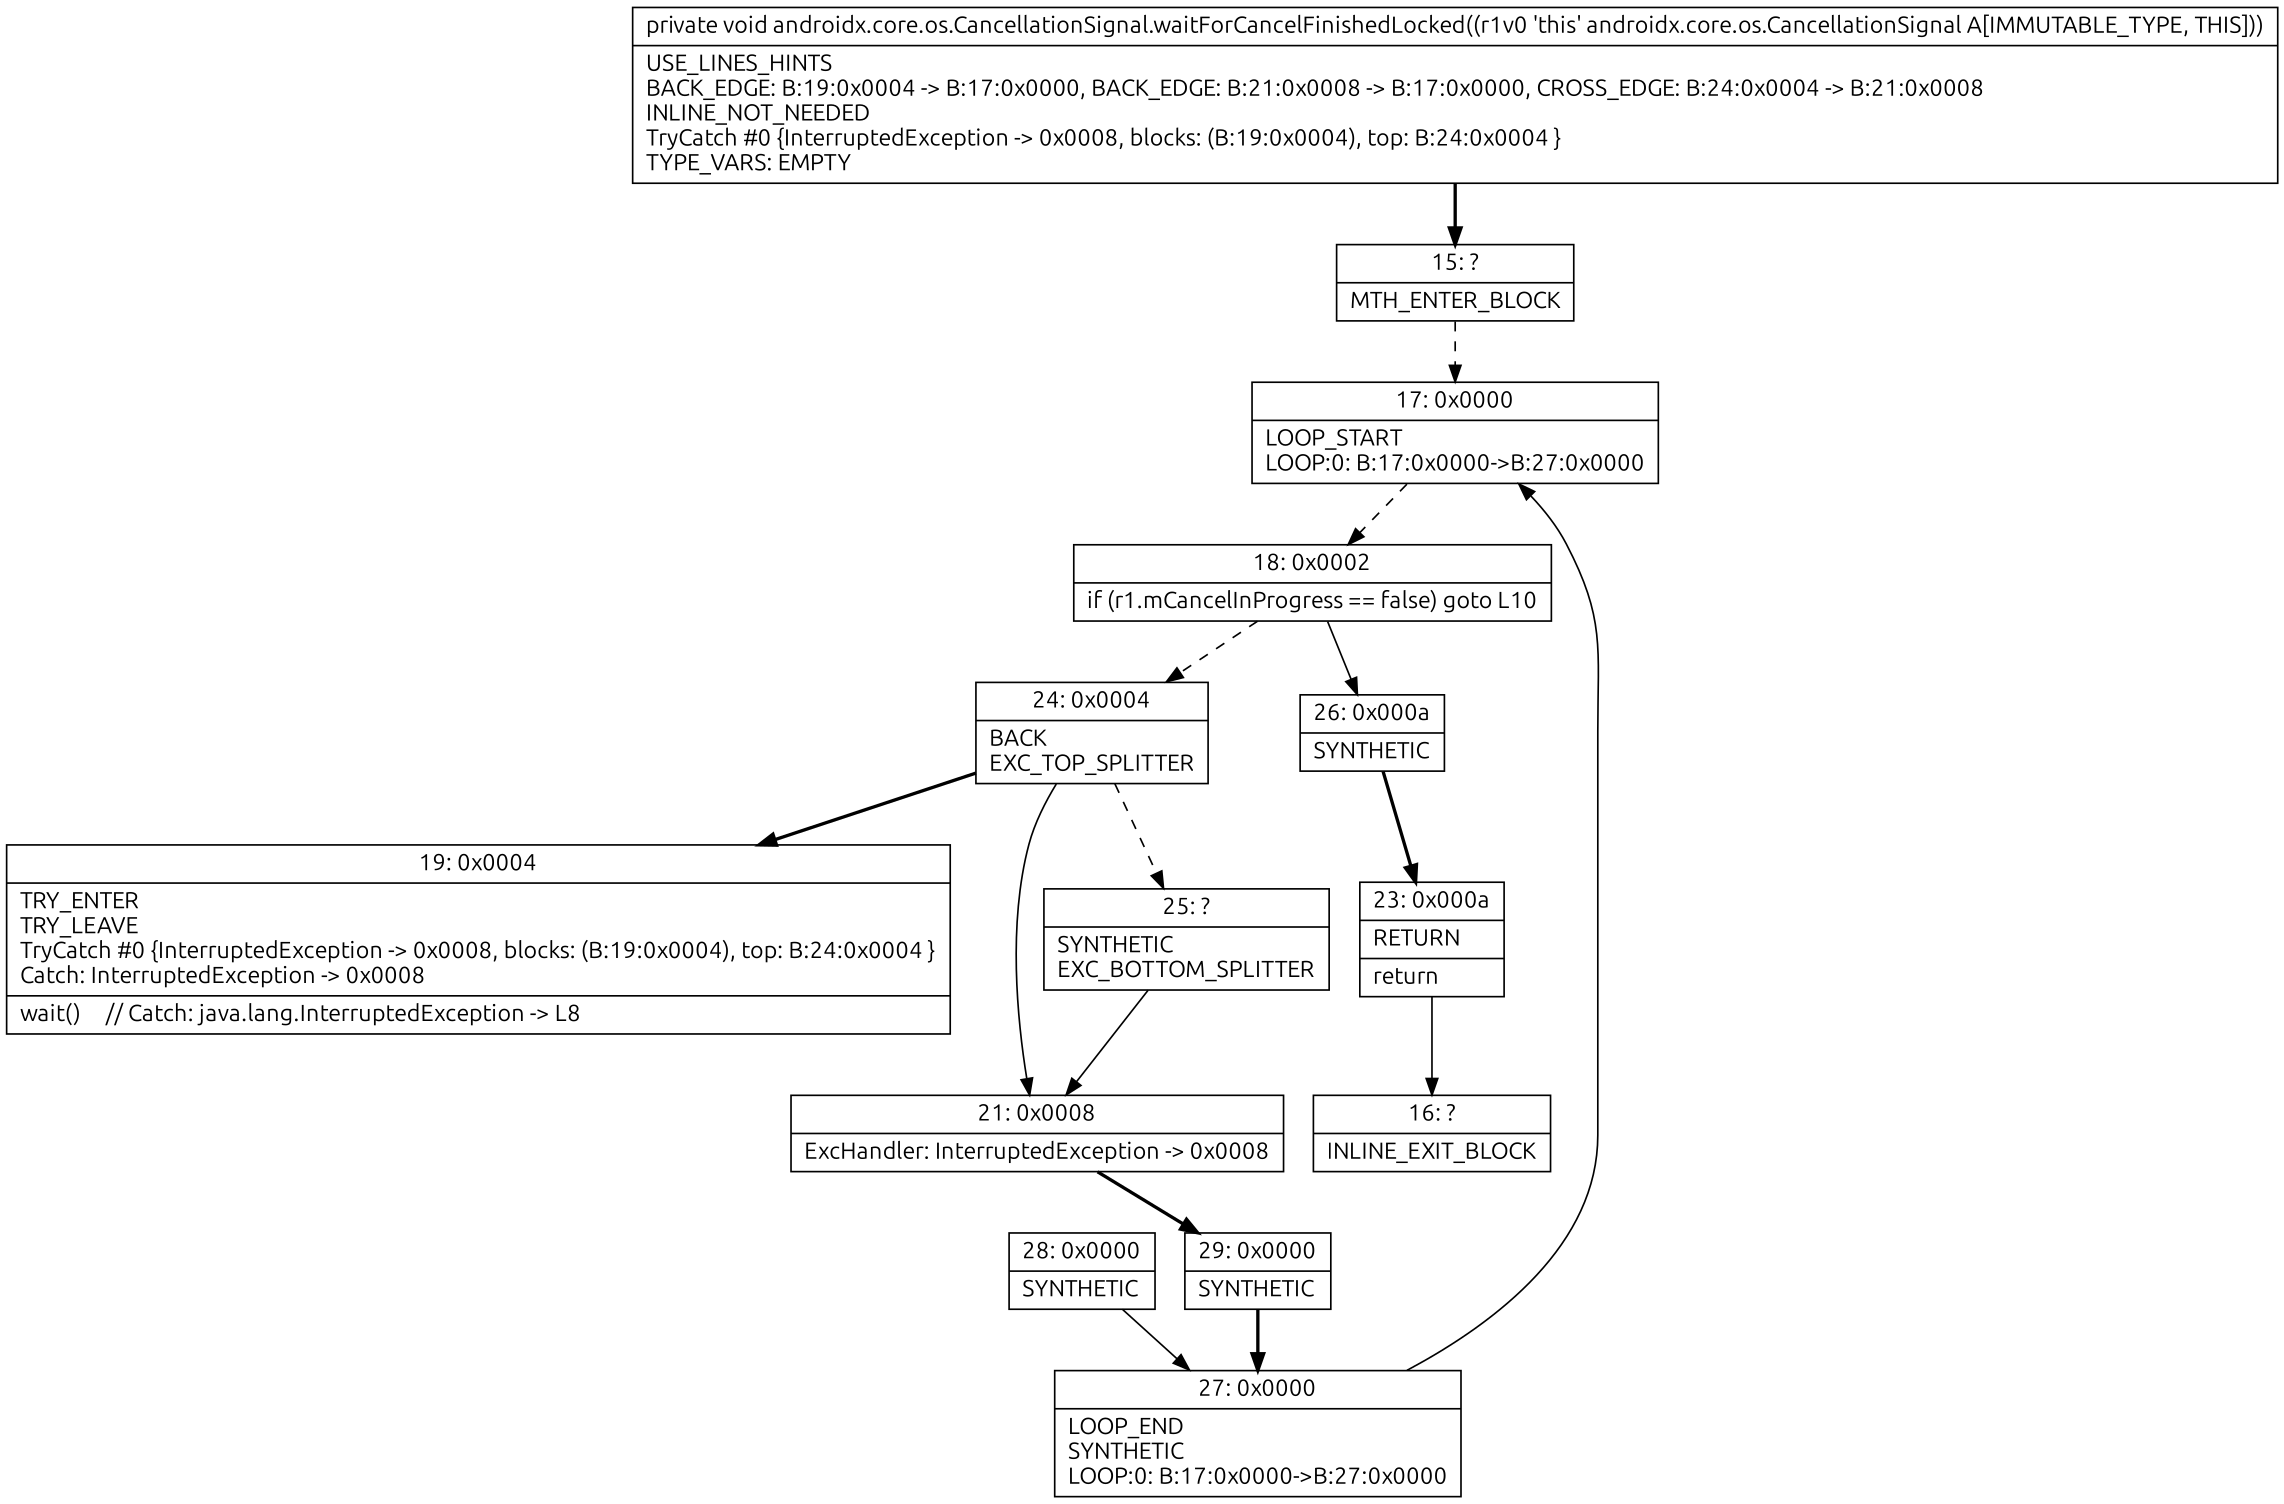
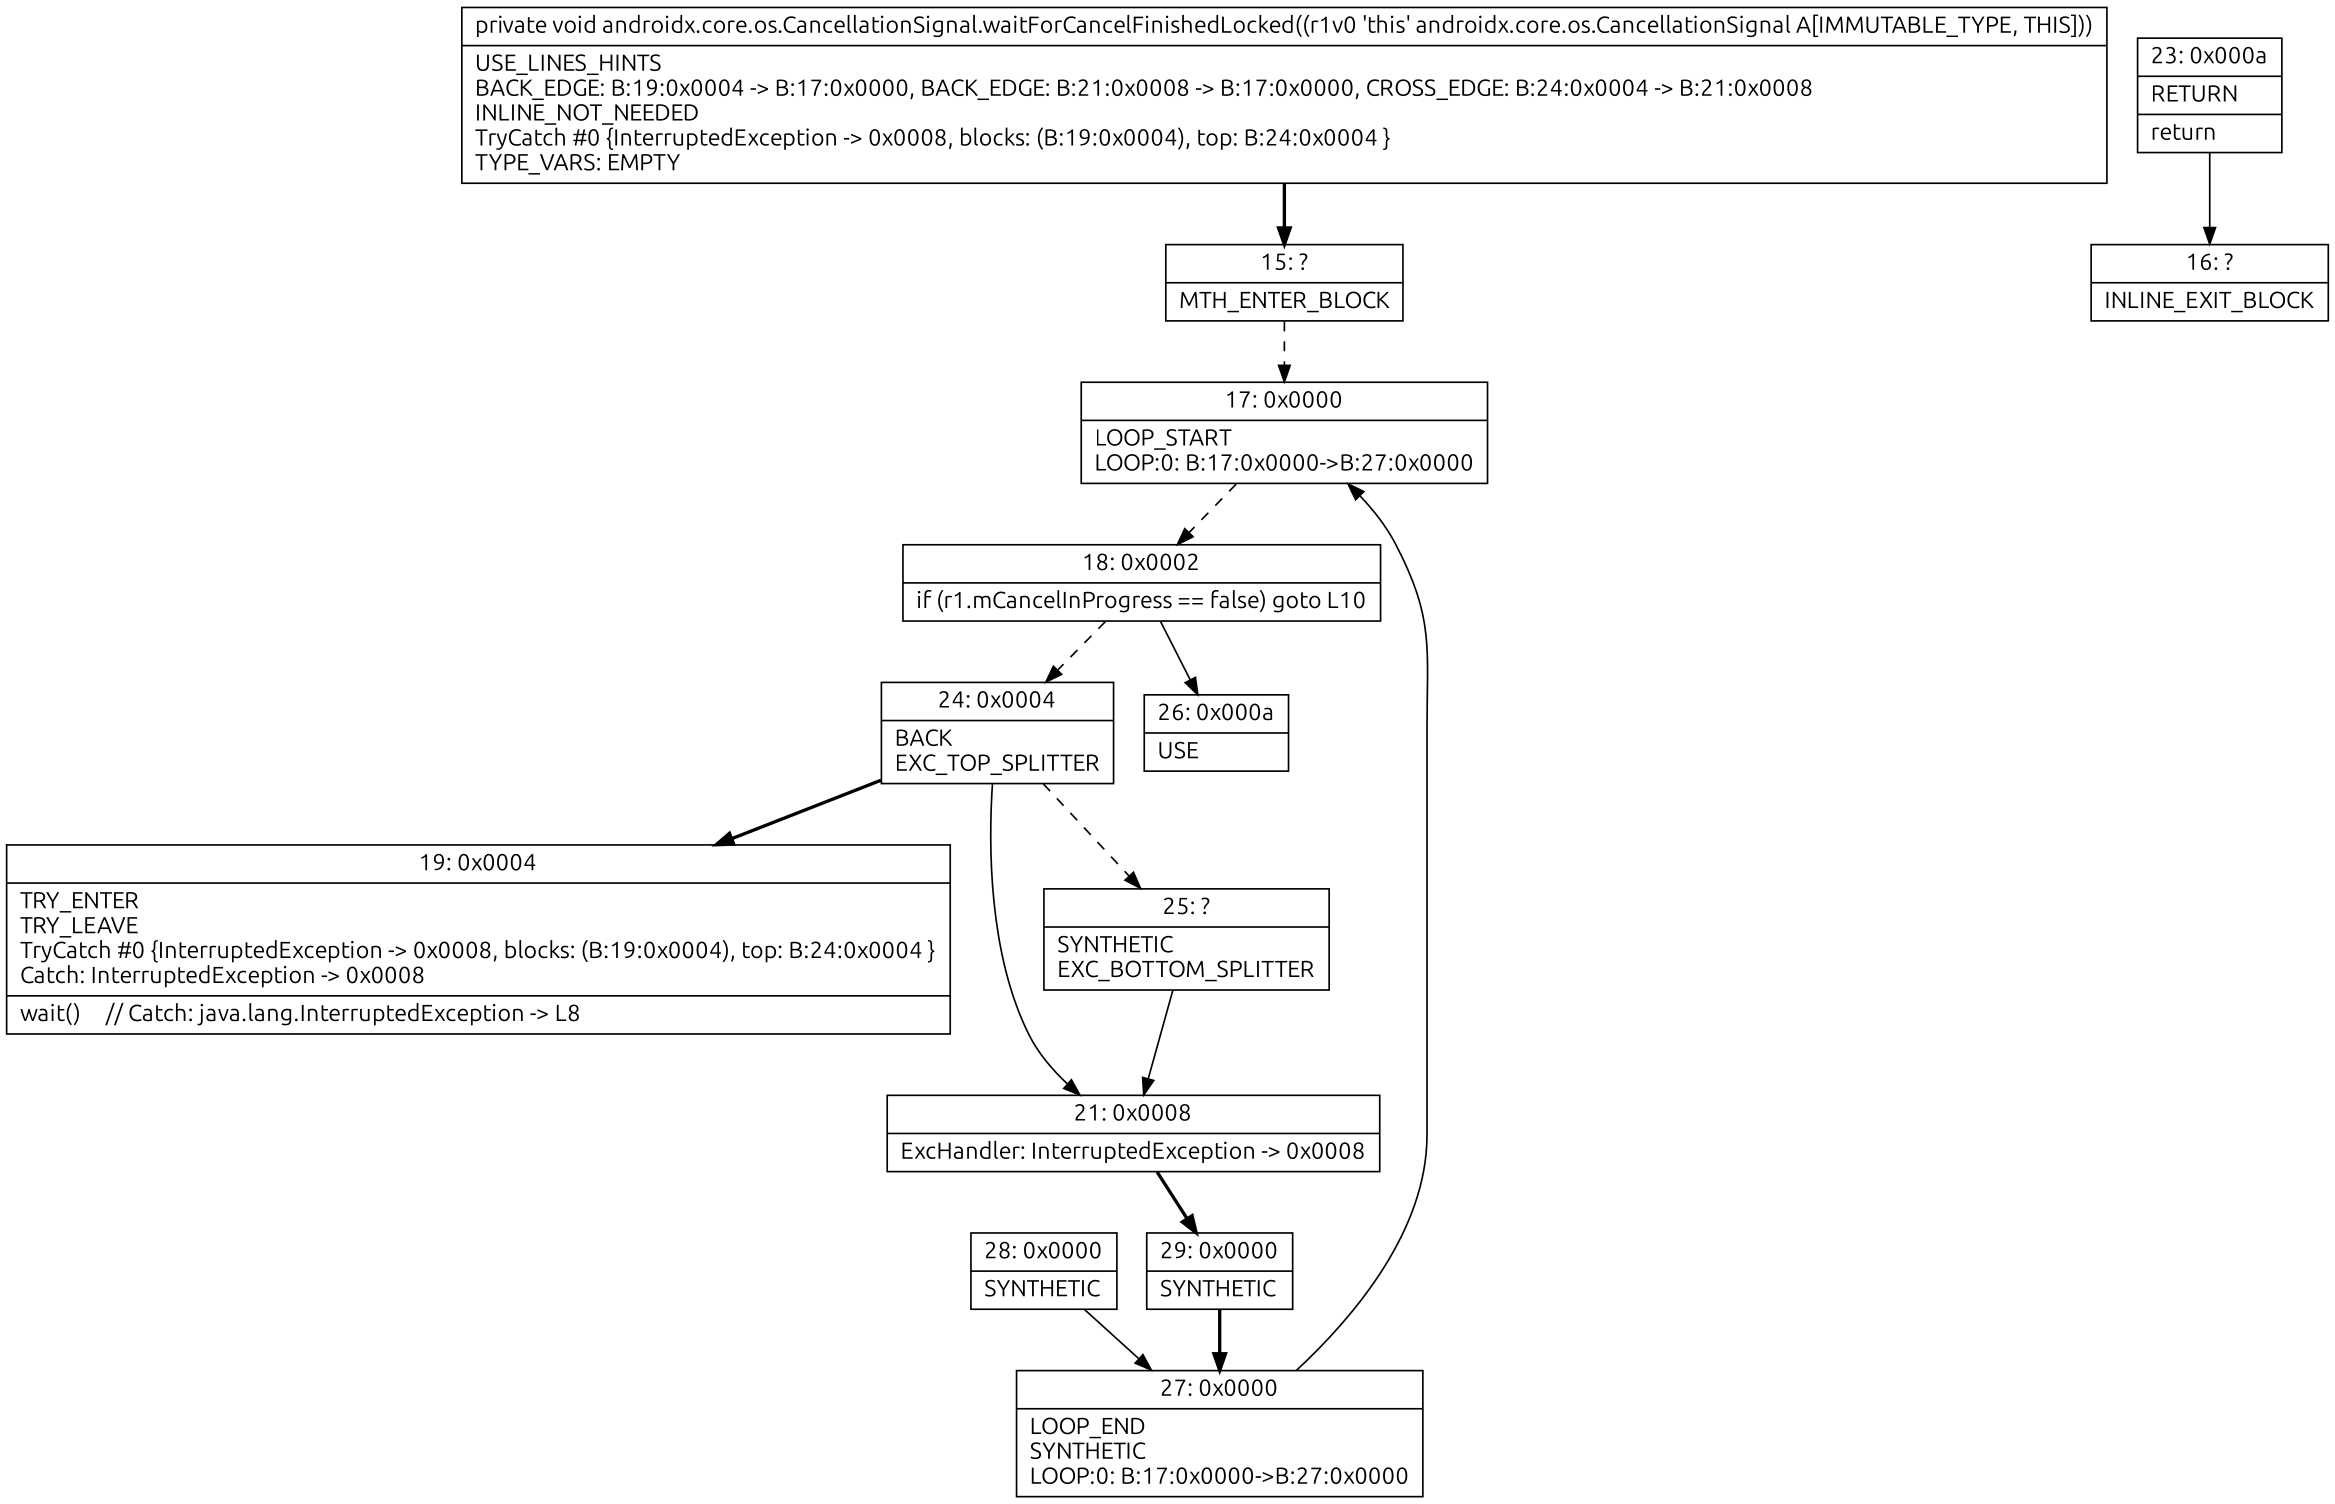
(1371, 751) -> (1178, 751)
(1397, 819) -> none
